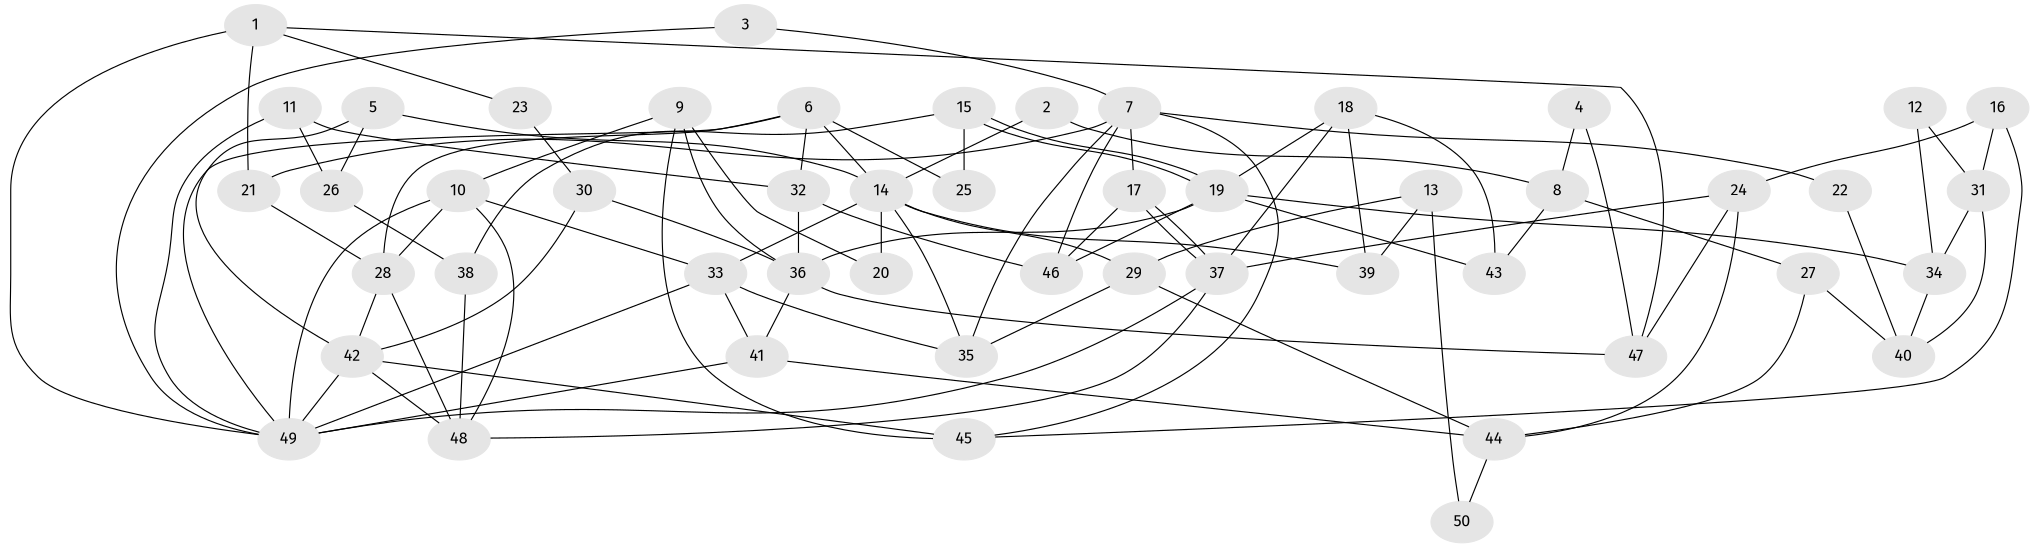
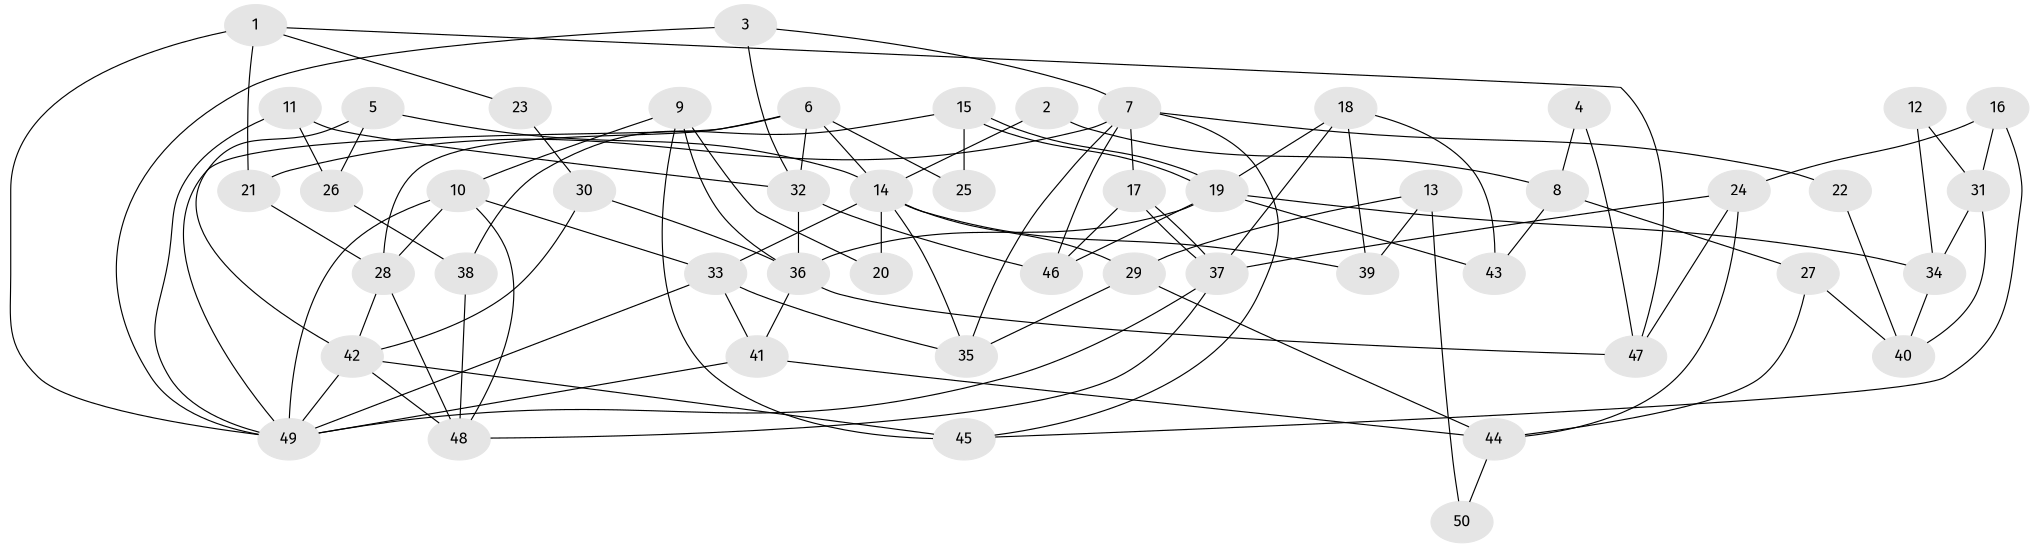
none -> (762, 111)
